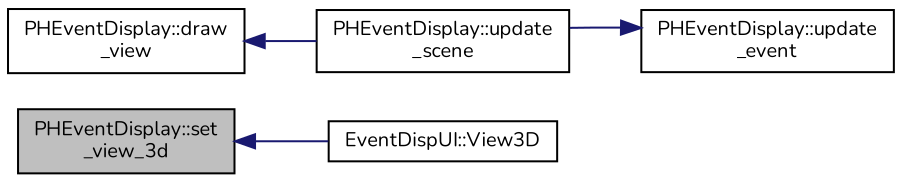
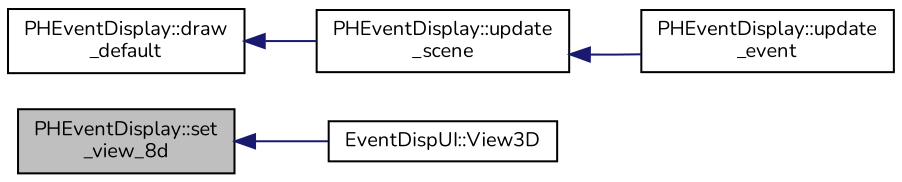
(595, 28) -> (616, 55)
(126, 41) -> (126, 41)
(126, 141) -> (126, 141)
